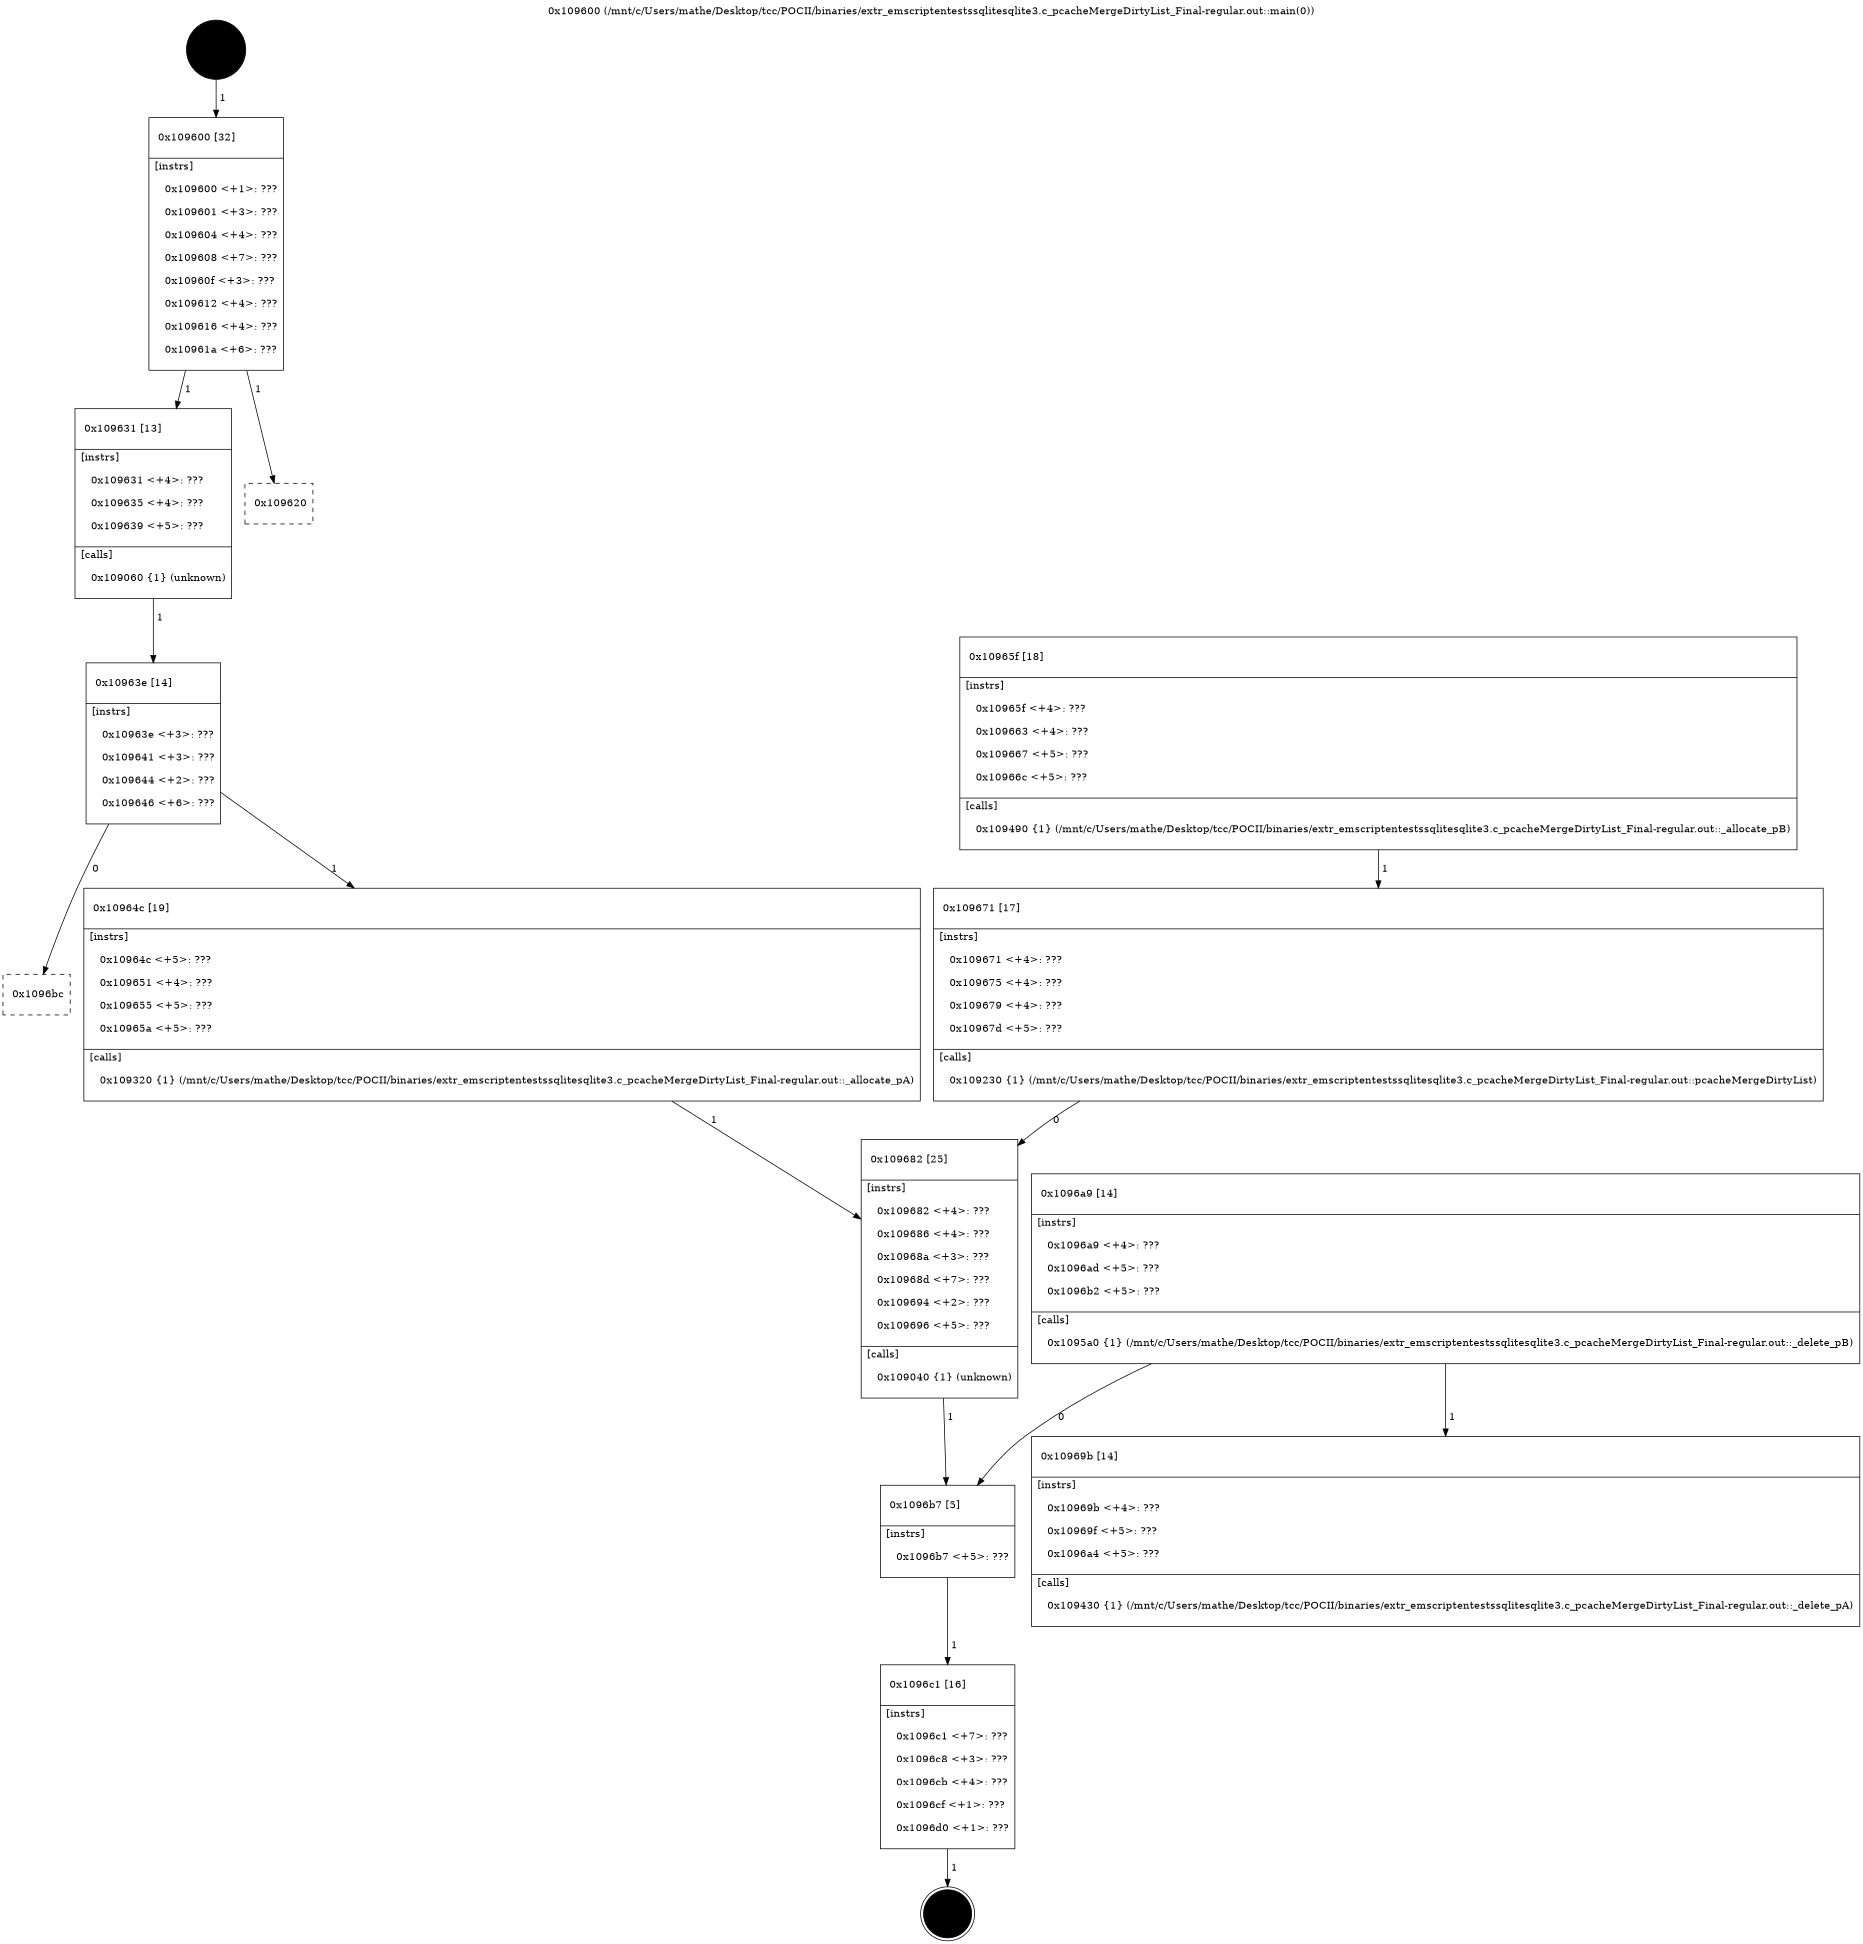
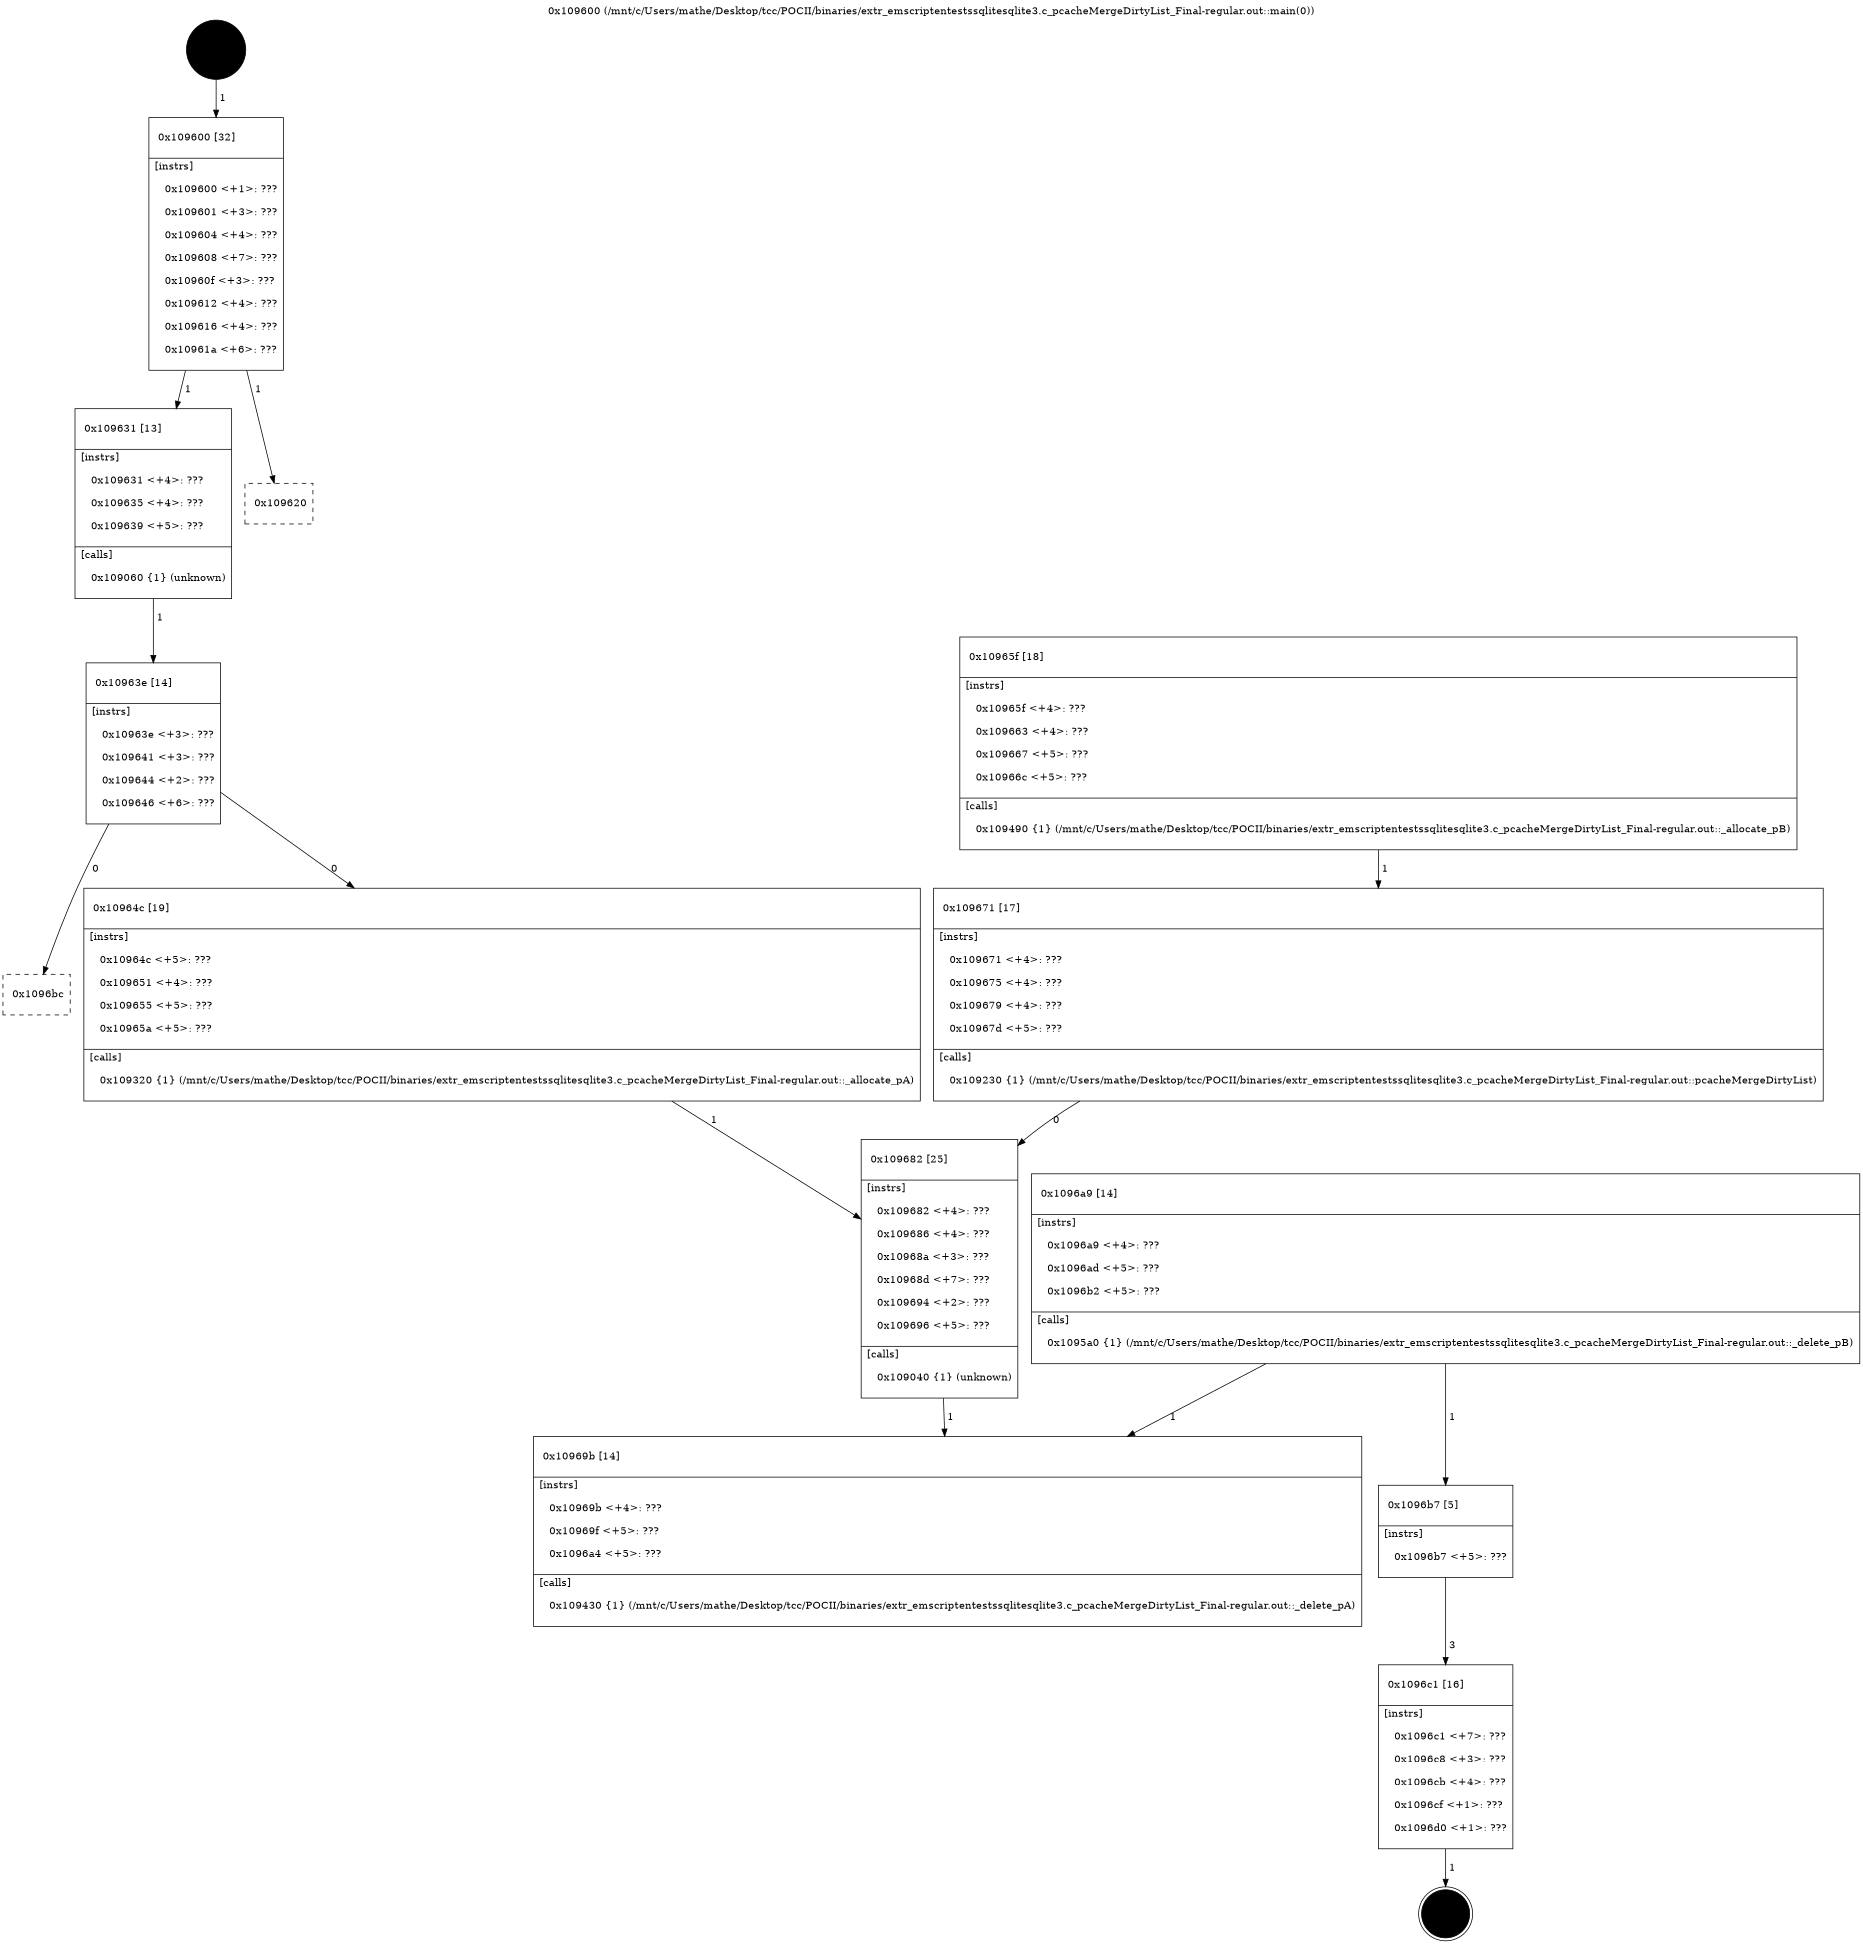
(333, 869) -> (333, 869)
(1060, 1417) -> (1451, 1417)
(945, 1438) -> (944, 1413)
(953, 1646) -> (1451, 1646)
